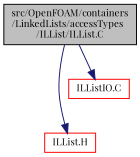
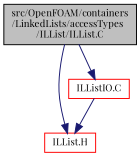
none -> (87, 112)
